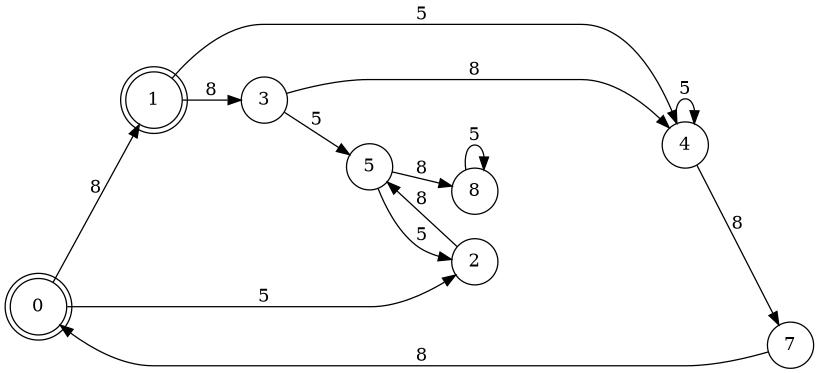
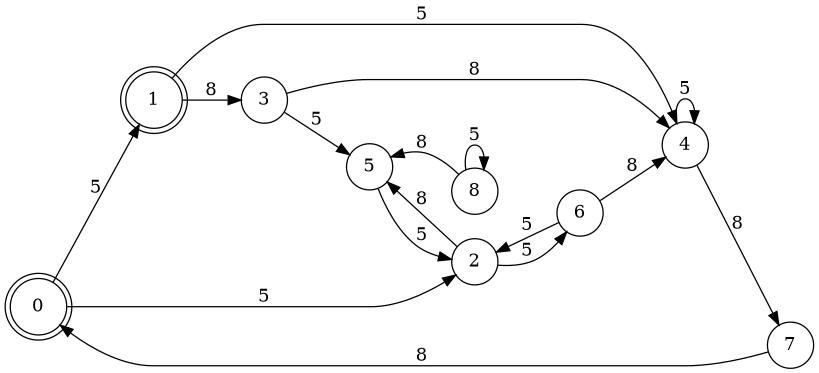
(416, 177) -> (434, 156)
(96, 188) -> (96, 188)
none -> (580, 213)
